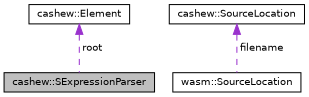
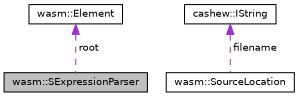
(79, 14) -> (76, 14)
(237, 14) -> (230, 14)
(79, 82) -> (76, 82)
